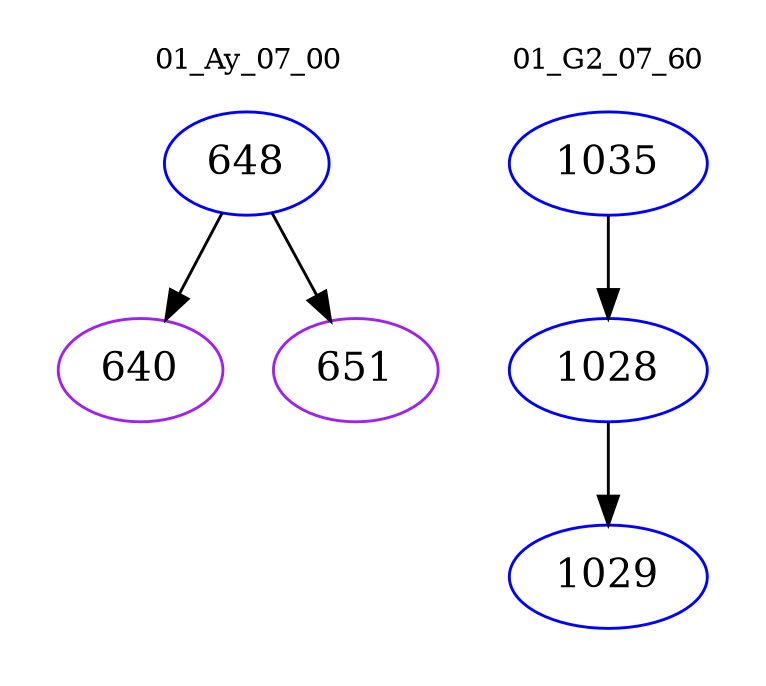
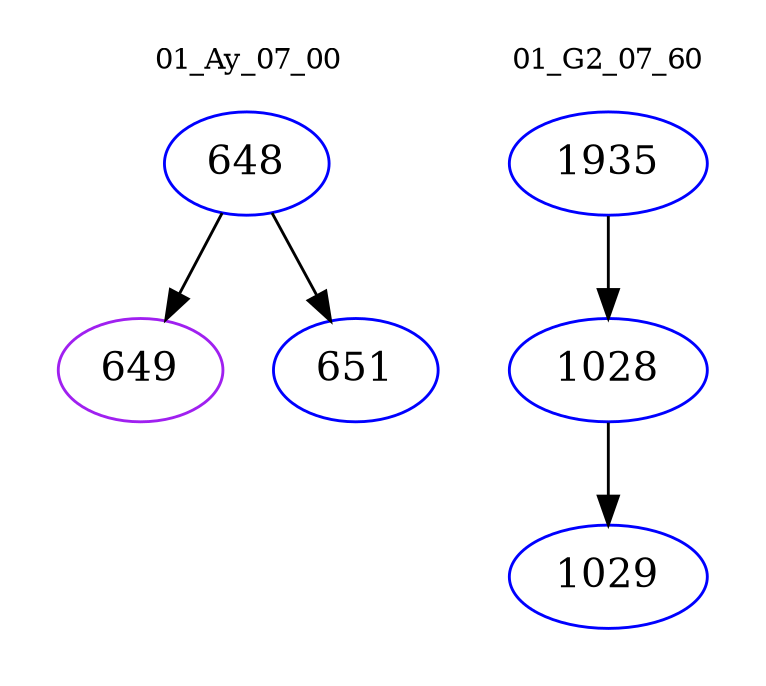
(608, 164) -> (608, 164)
(141, 370) -> (141, 370)
(356, 370) -> (356, 370)
